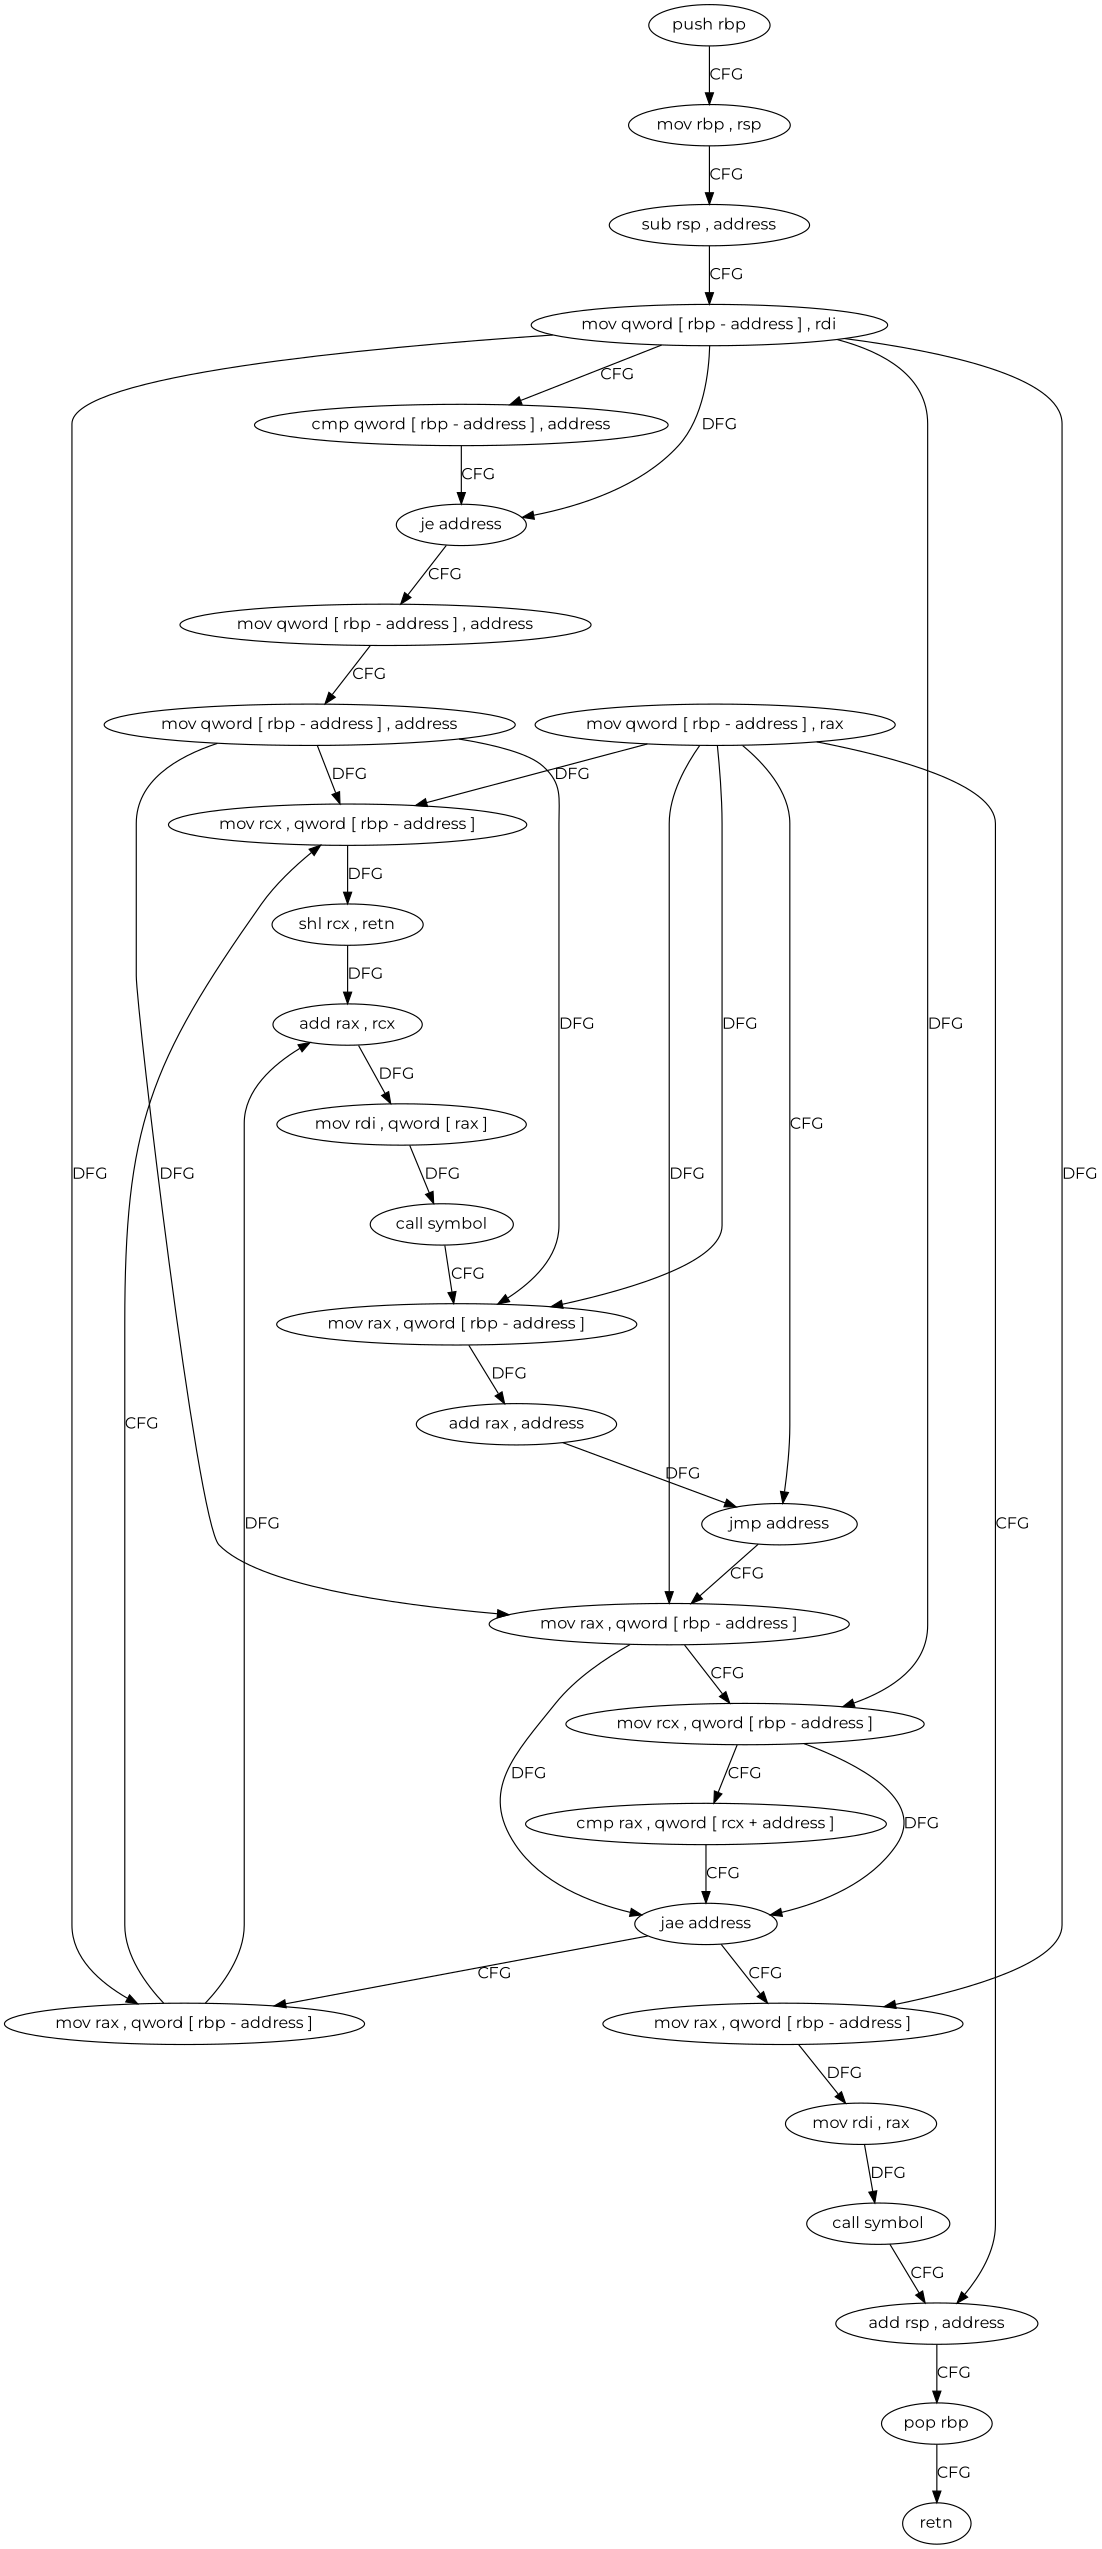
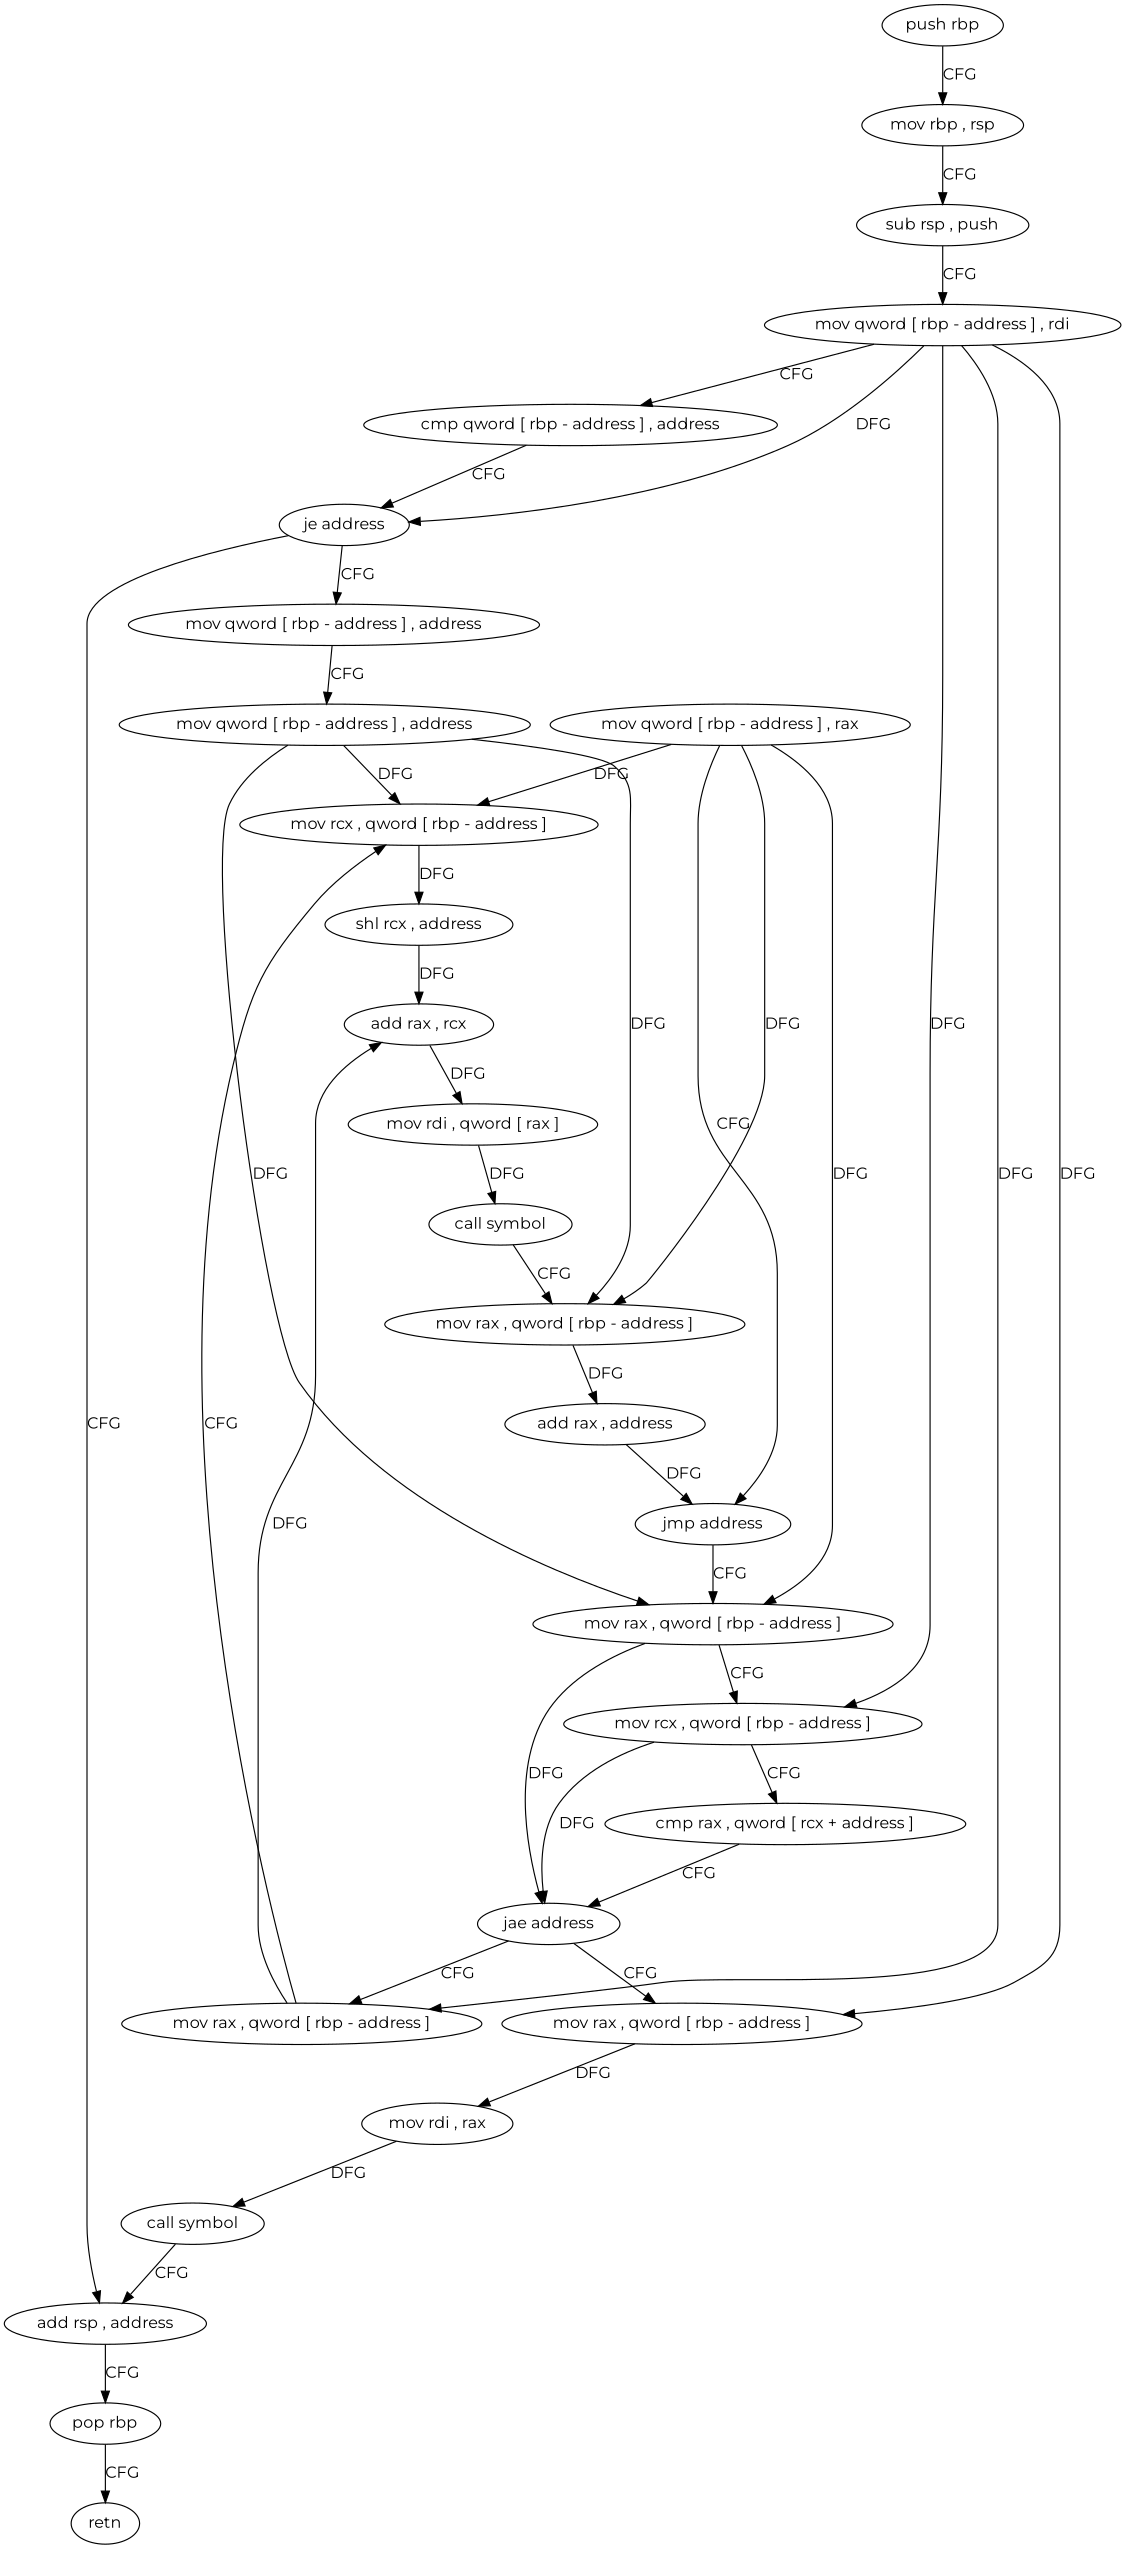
(709, 225) -> (943, 225)
(348, 925) -> (419, 925)
(995, 1461) -> (87, 1344)
